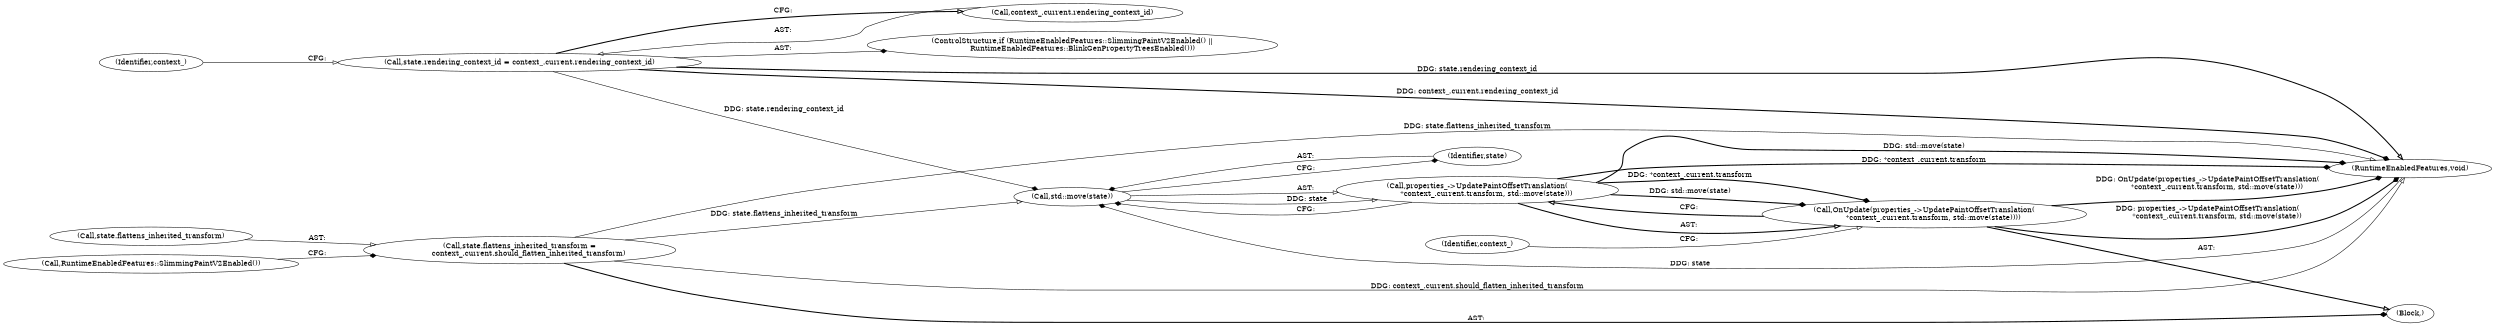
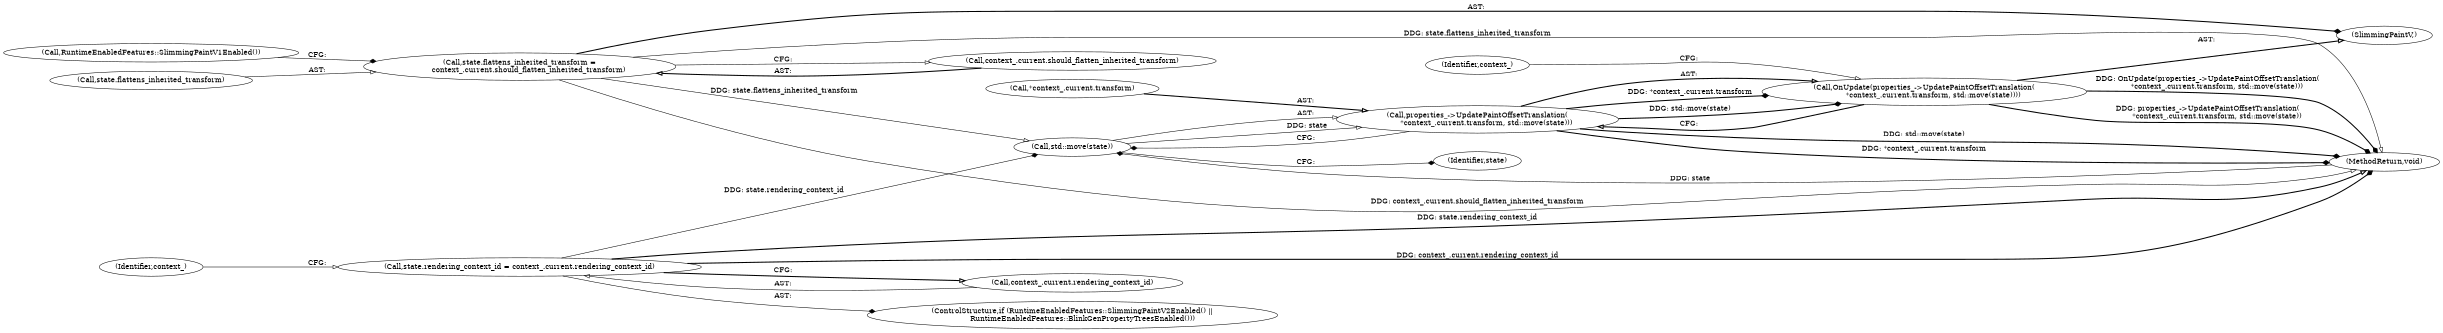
none -> (1072, 61)
none -> (1072, 89)
(1273, 164) -> none
(2410, 169) -> (2384, 162)
(151, 264) -> (151, 53)
(2410, 314) -> (2384, 35)
